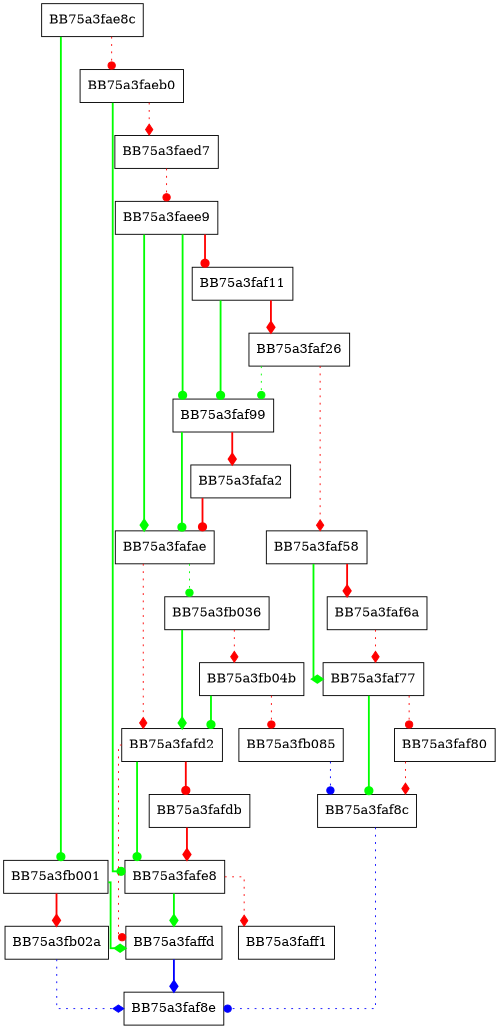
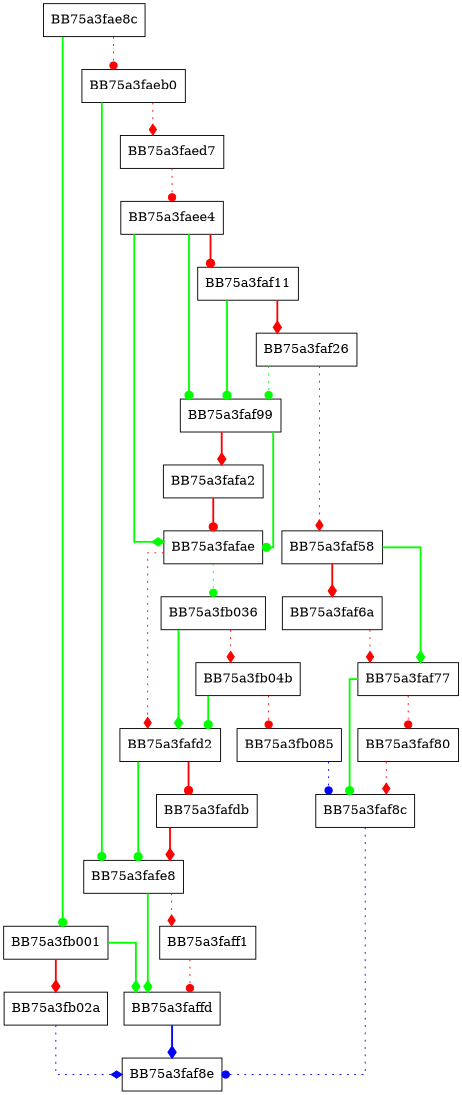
(167, 218) -> (172, 218)
(119, 840) -> (190, 972)
